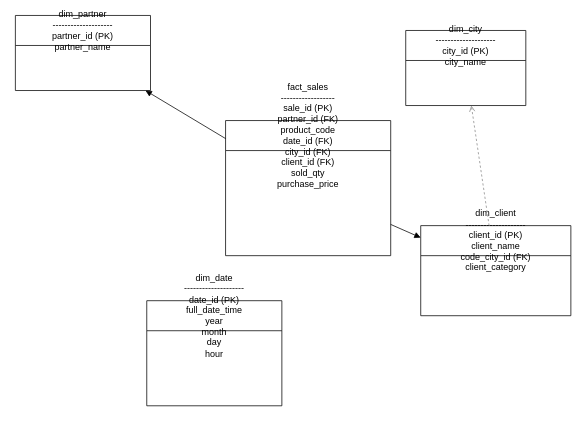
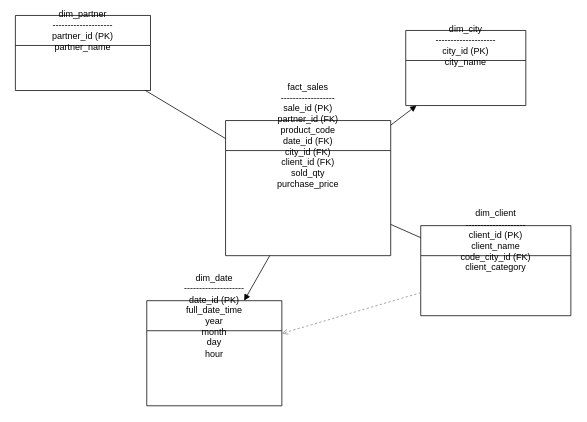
(151, 94) -> (151, 93)
none -> (401, 117)
(480, 167) -> (351, 313)
(413, 234) -> (416, 235)
none -> (258, 276)
